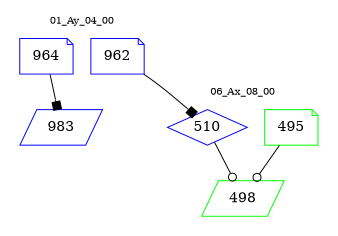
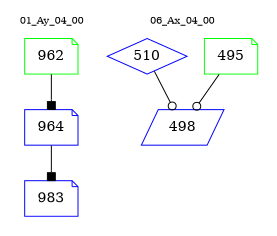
(118, 56) -> (51, 56)
(166, 91) -> (51, 87)
(243, 92) -> (183, 21)
(61, 127) -> (51, 198)
(243, 198) -> (183, 127)
